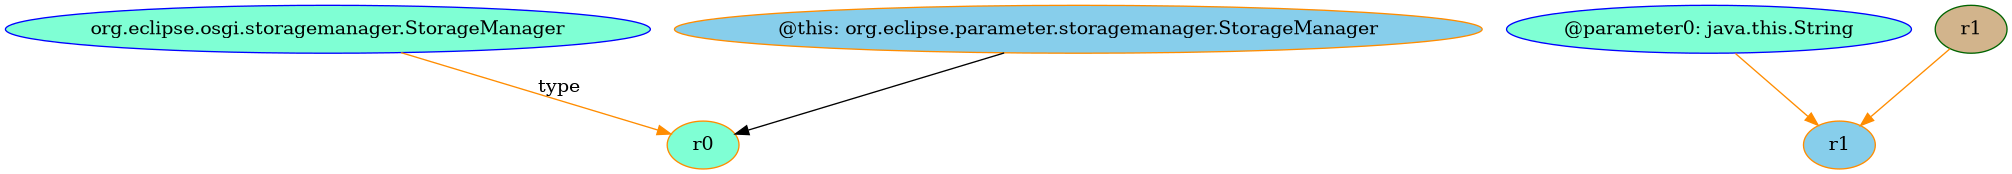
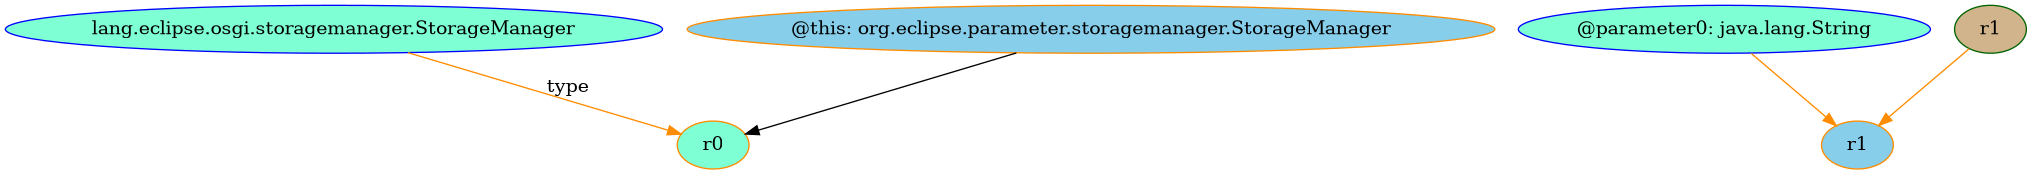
(328, 29) -> (334, 29)
(1709, 29) -> (1724, 29)
